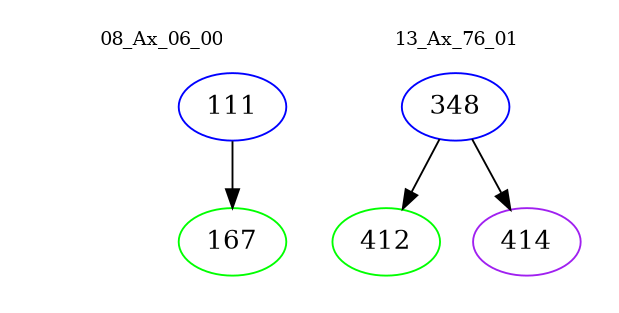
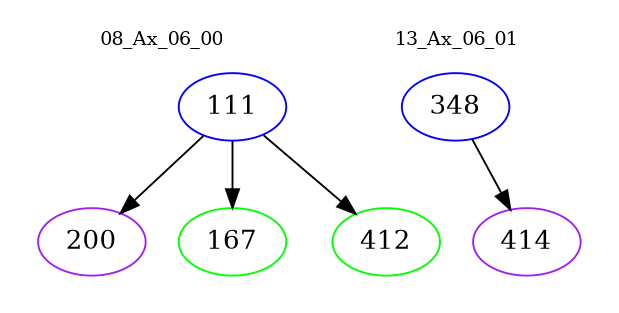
(457, 40) -> (457, 40)
(426, 166) -> (289, 157)
none -> (92, 242)
